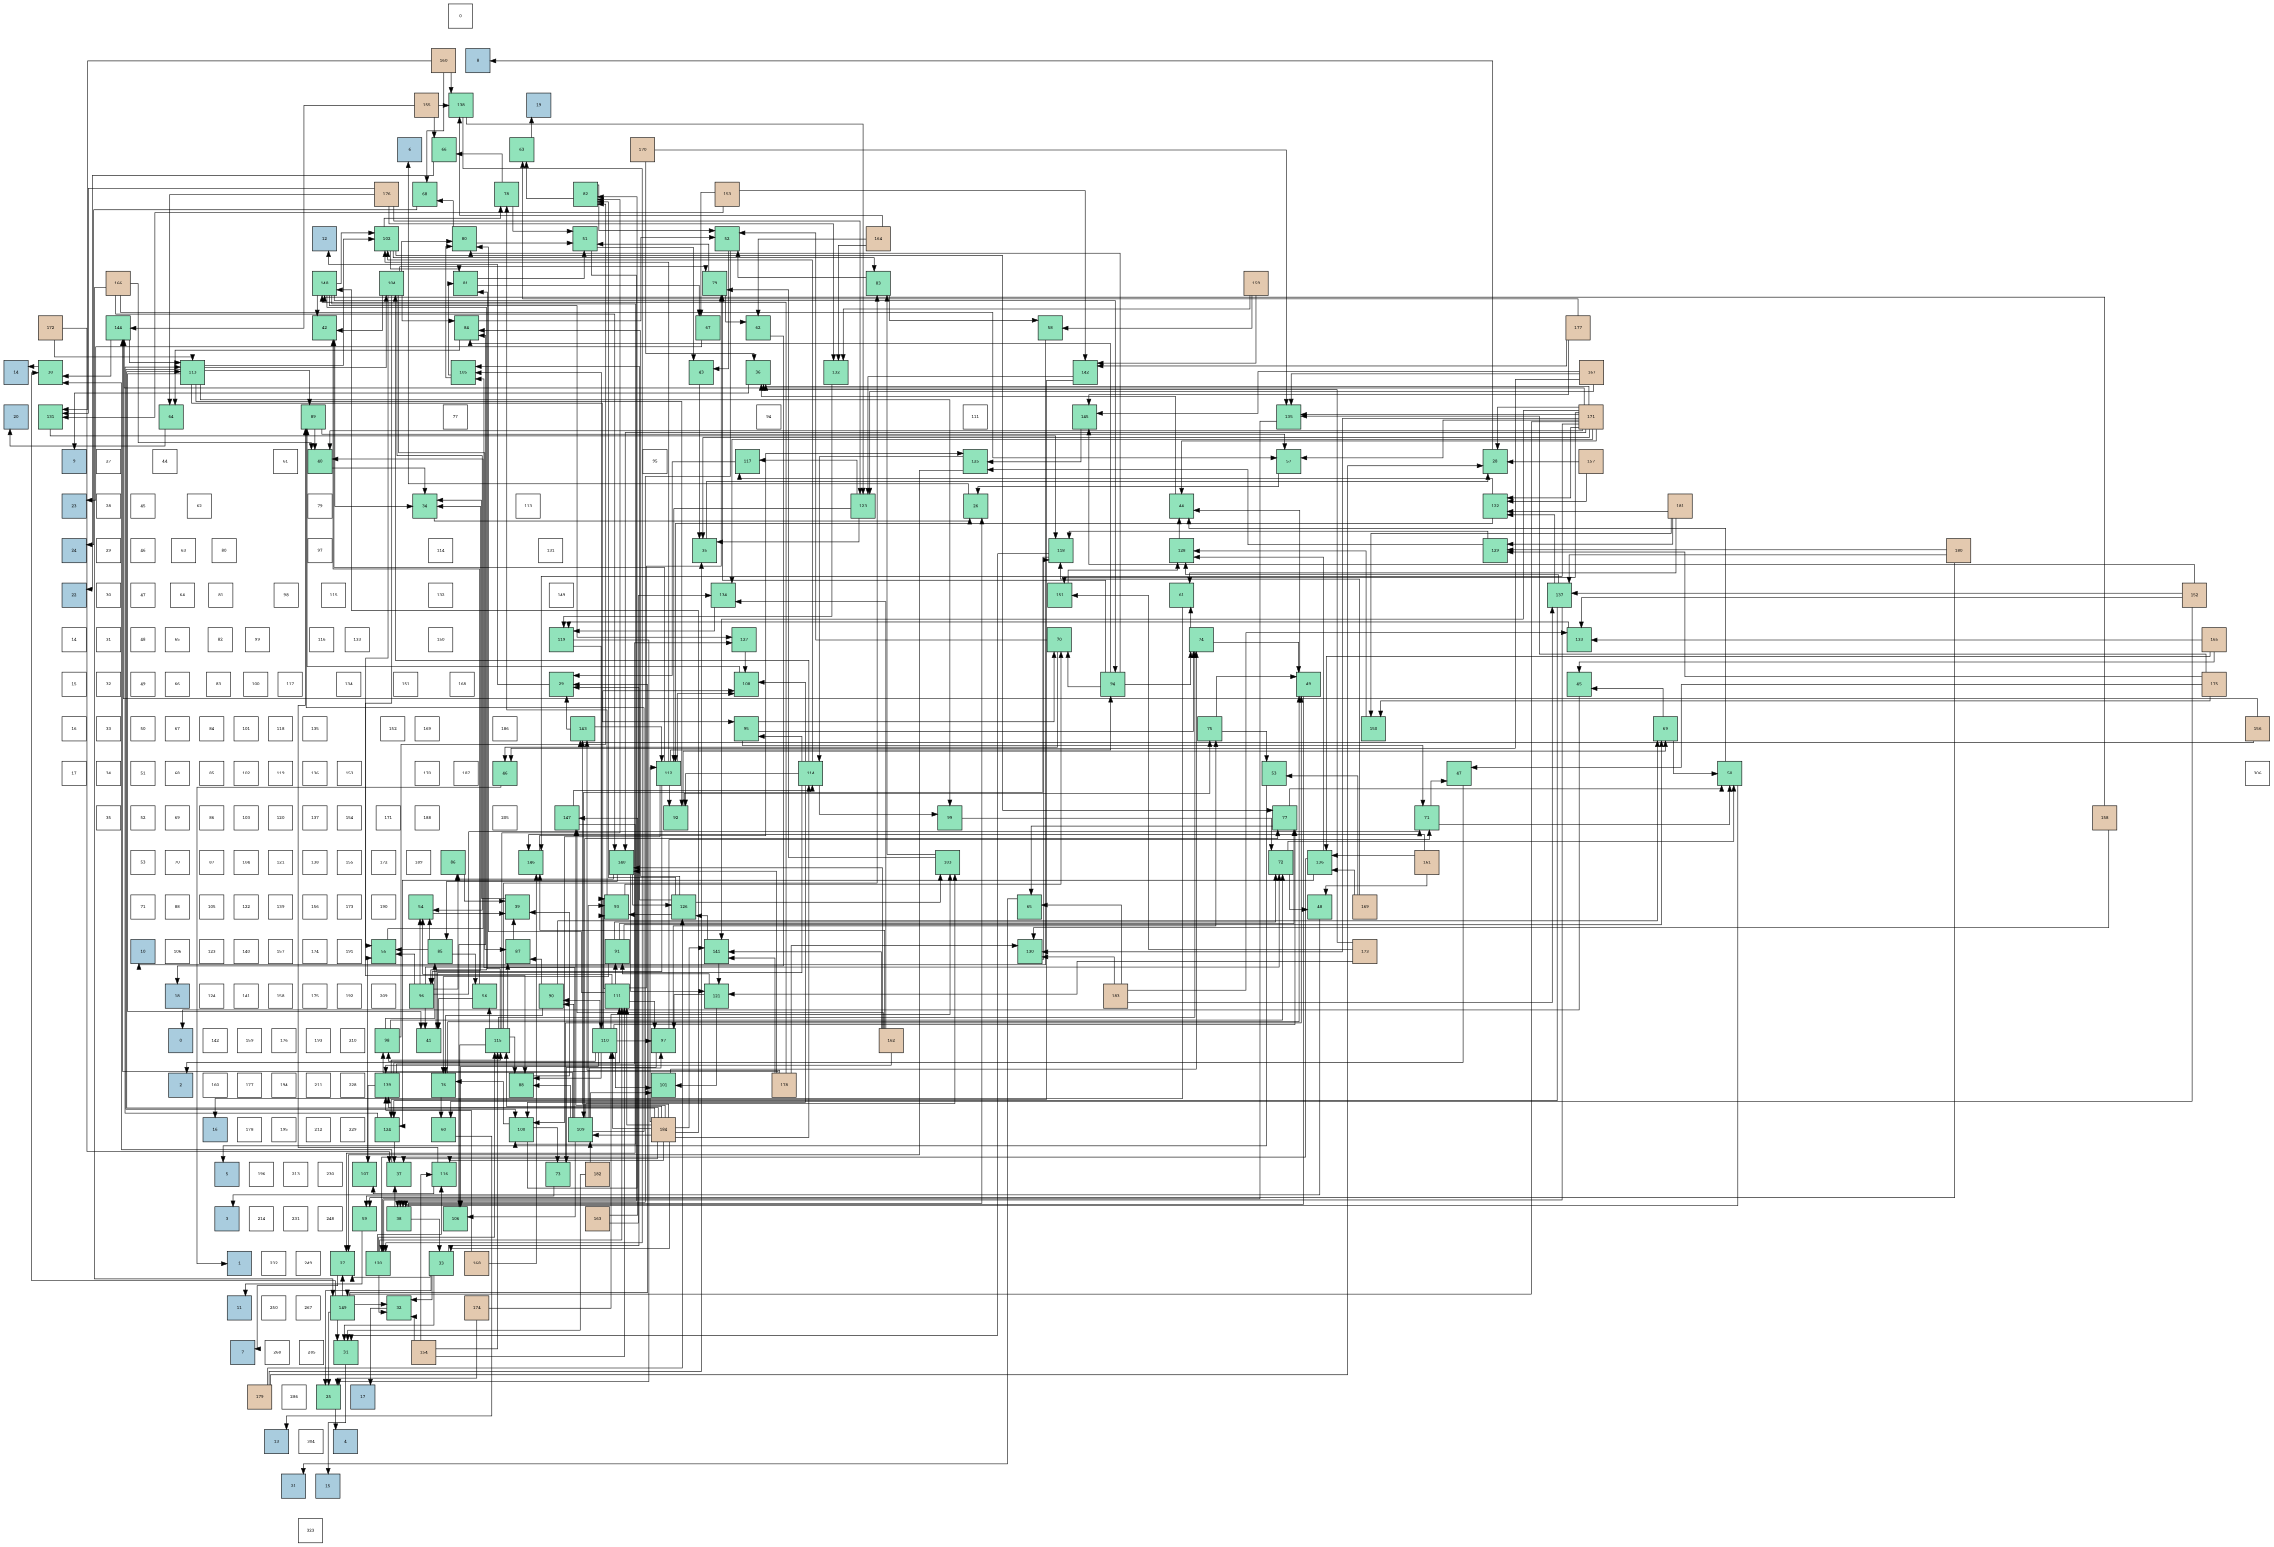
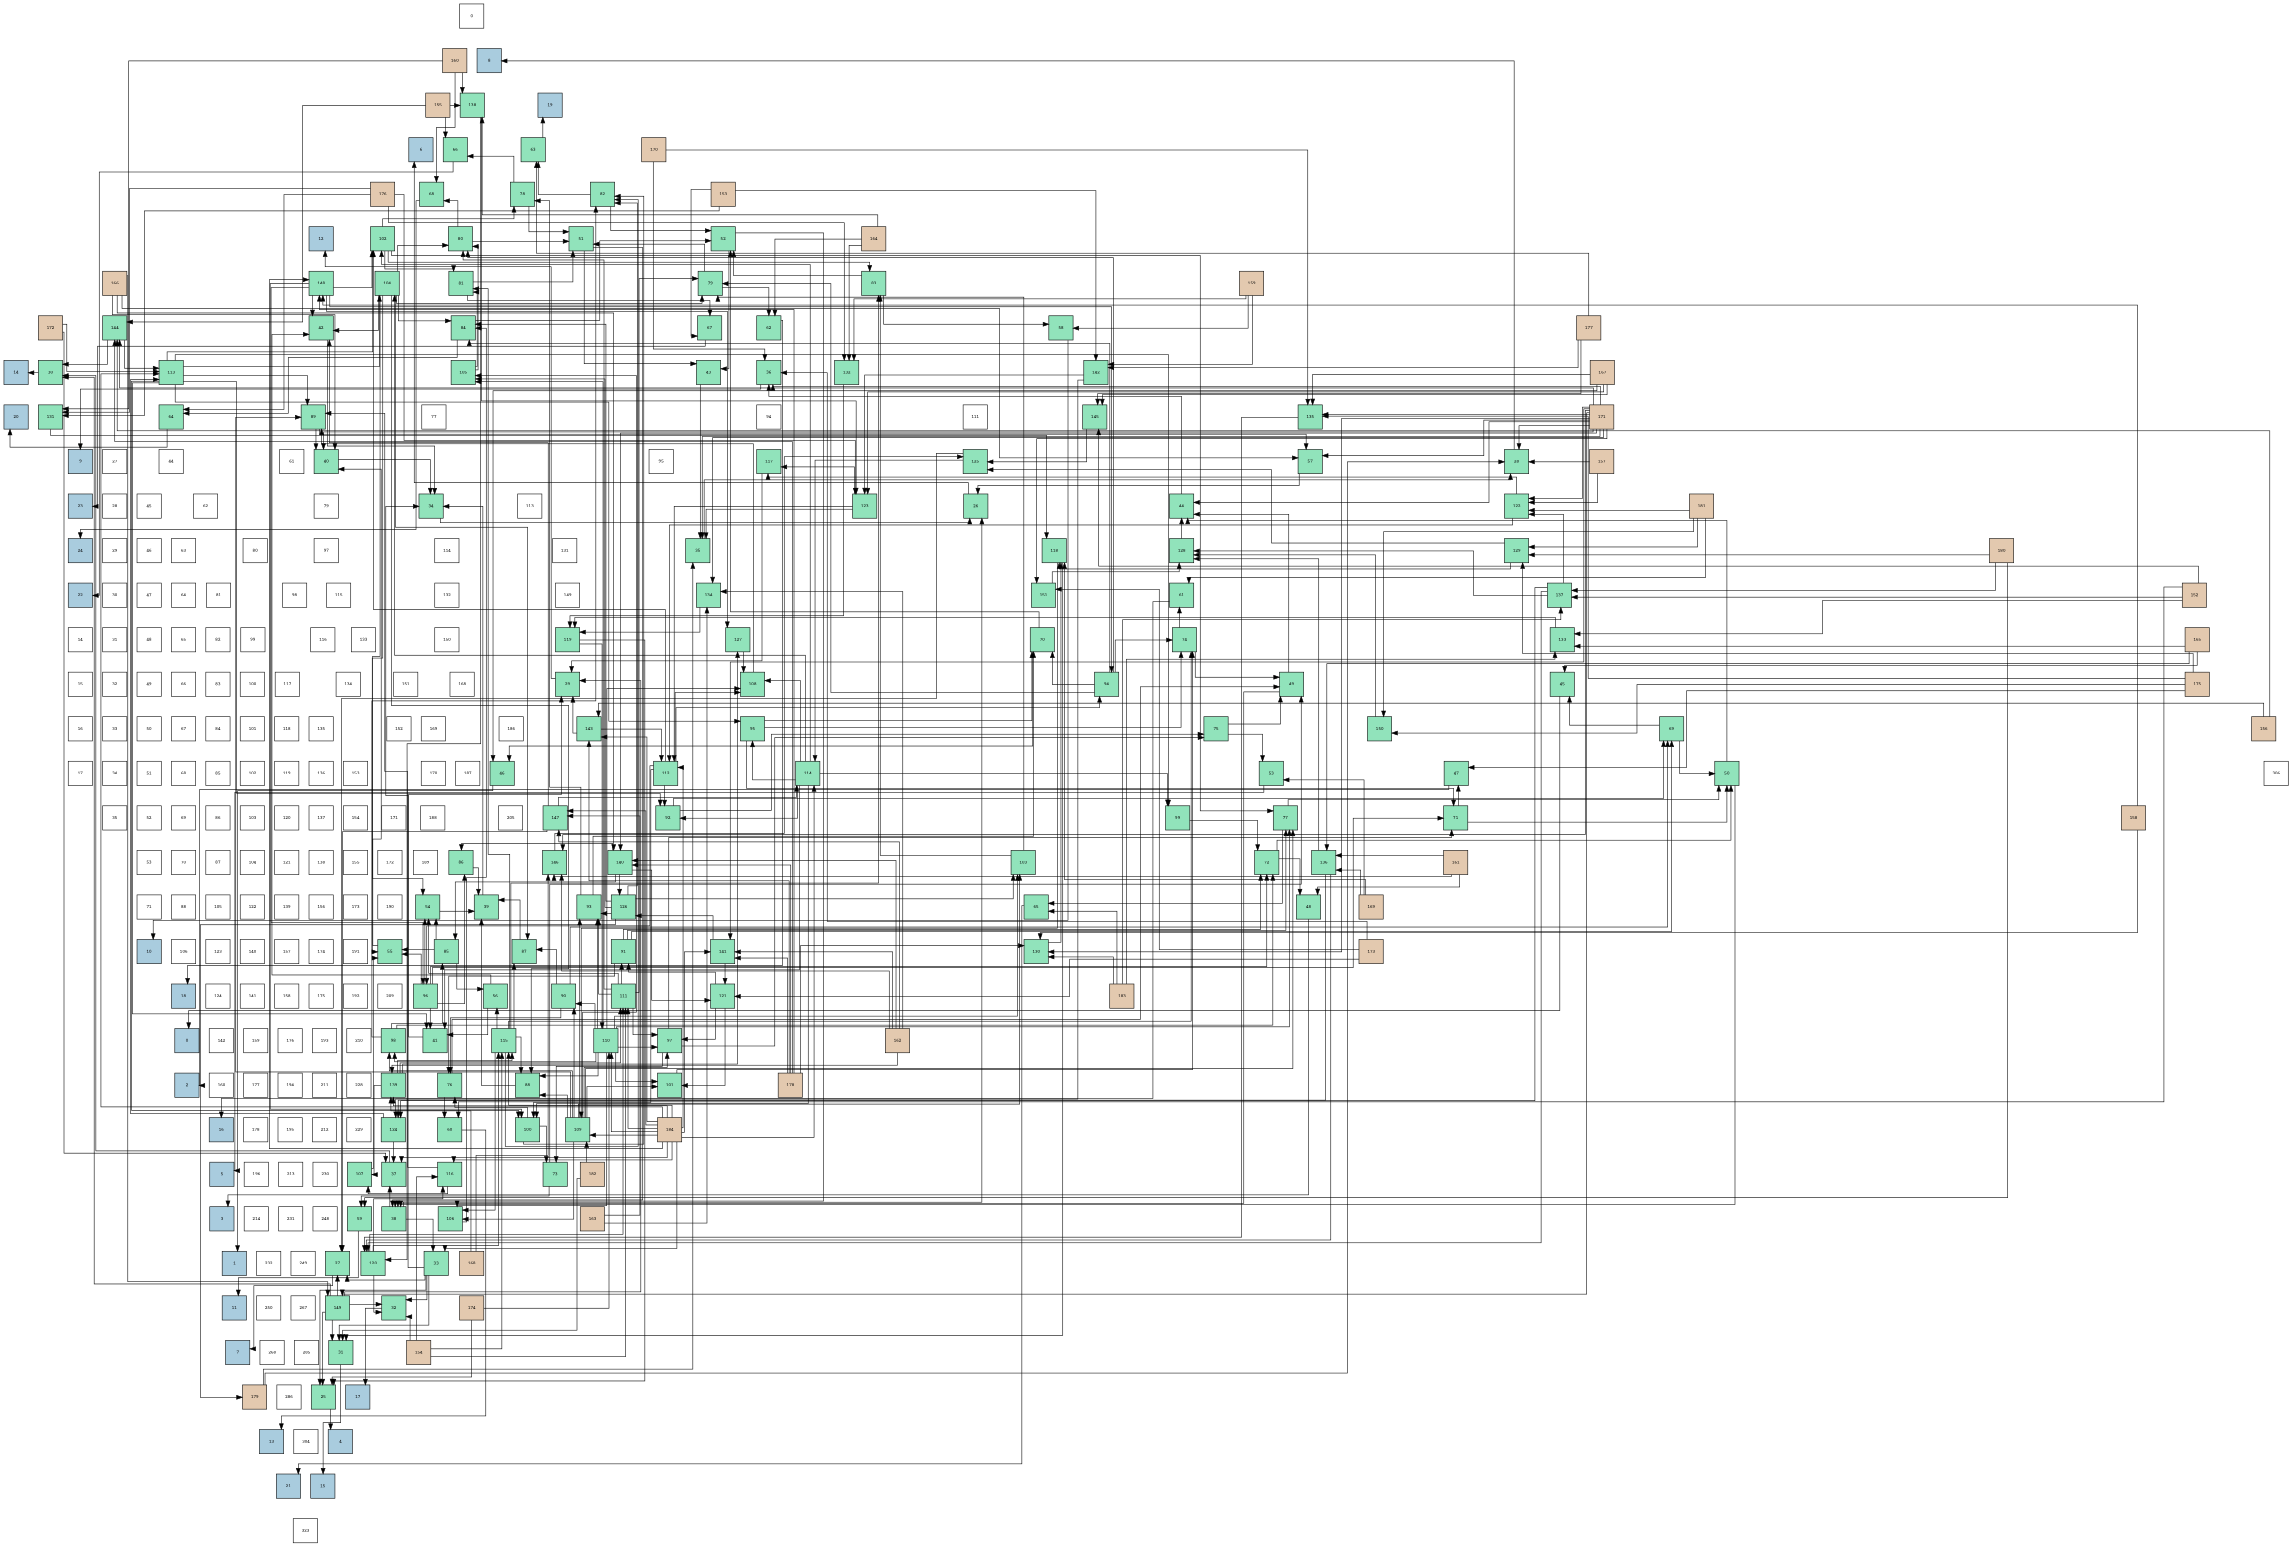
(523, 567) -> (548, 466)
(682, 1362) -> (226, 925)
